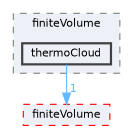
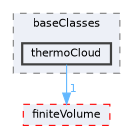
(67, 24) -> (67, 24)
